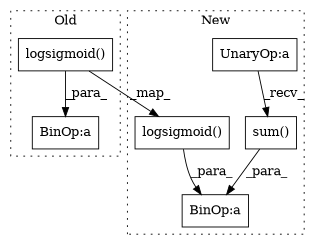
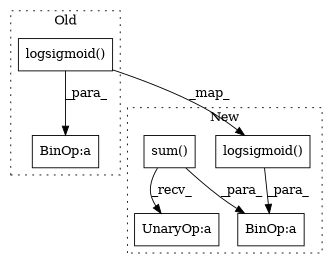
(262, 89) -> (151, 187)
